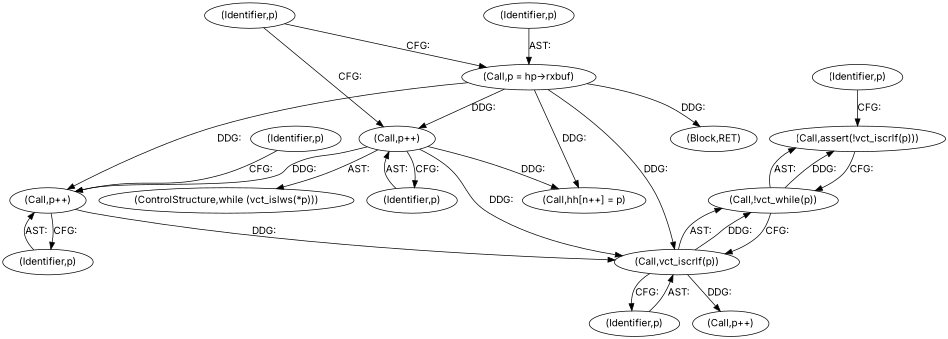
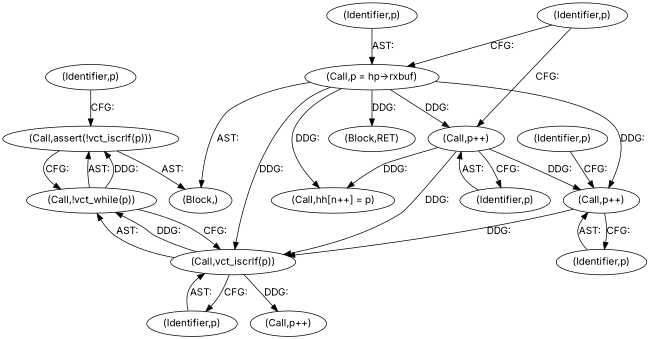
none -> (201, 200)
(226, 200) -> none
